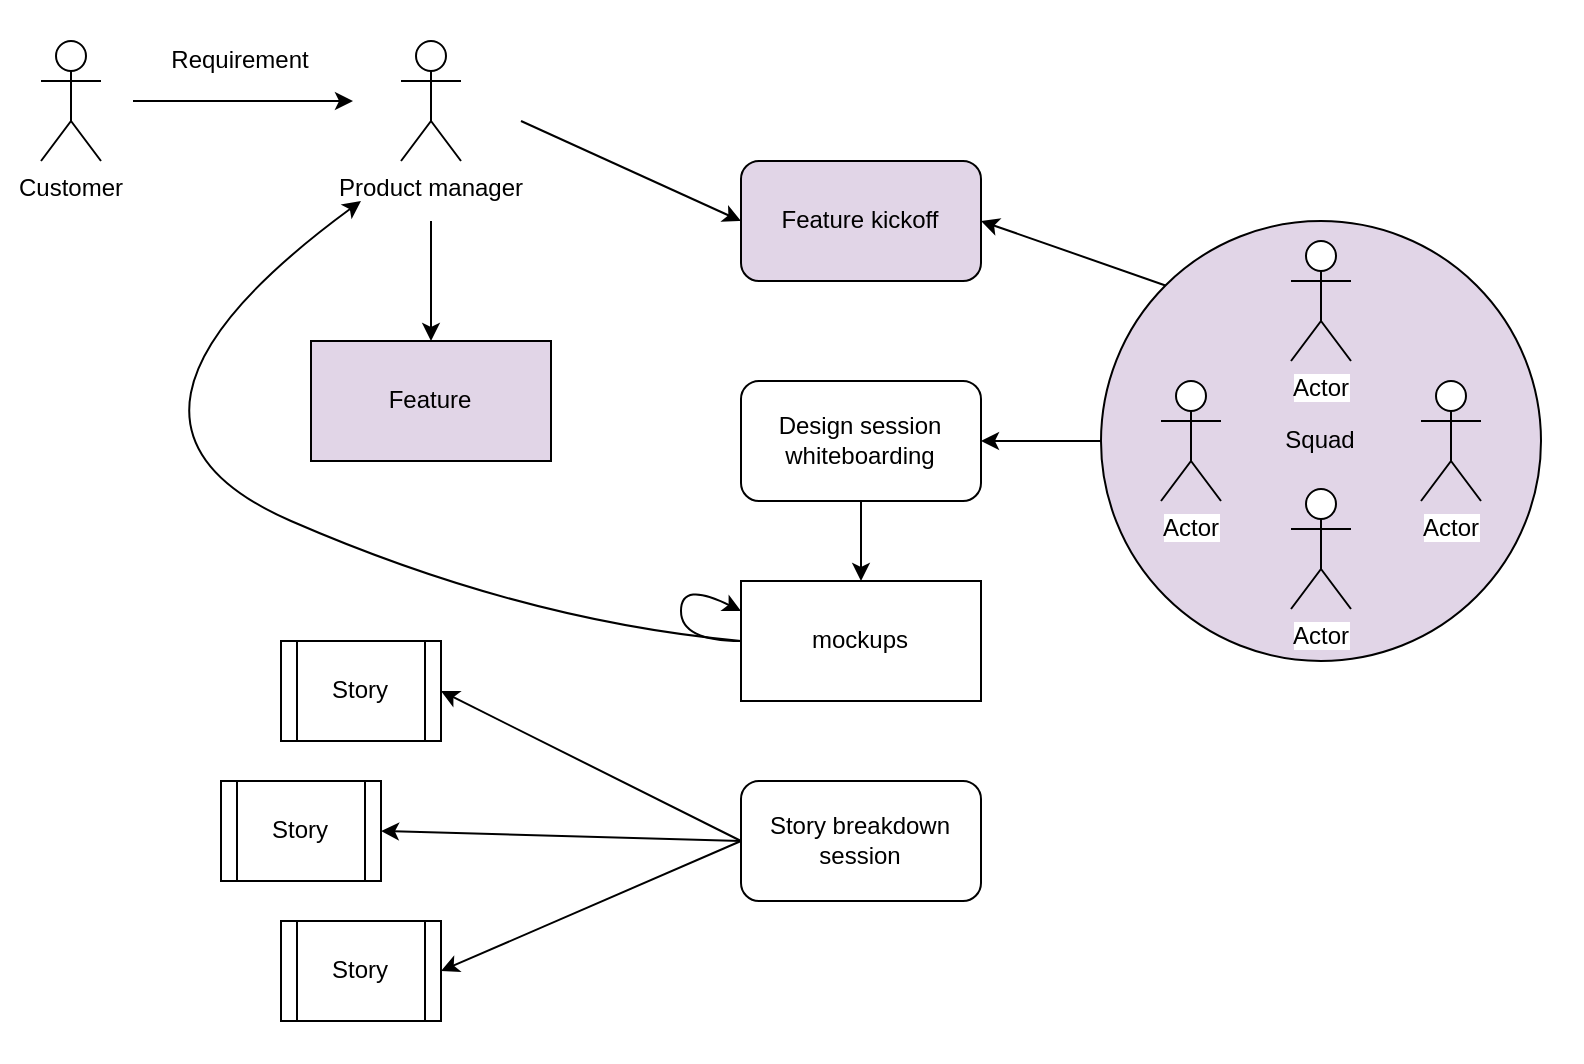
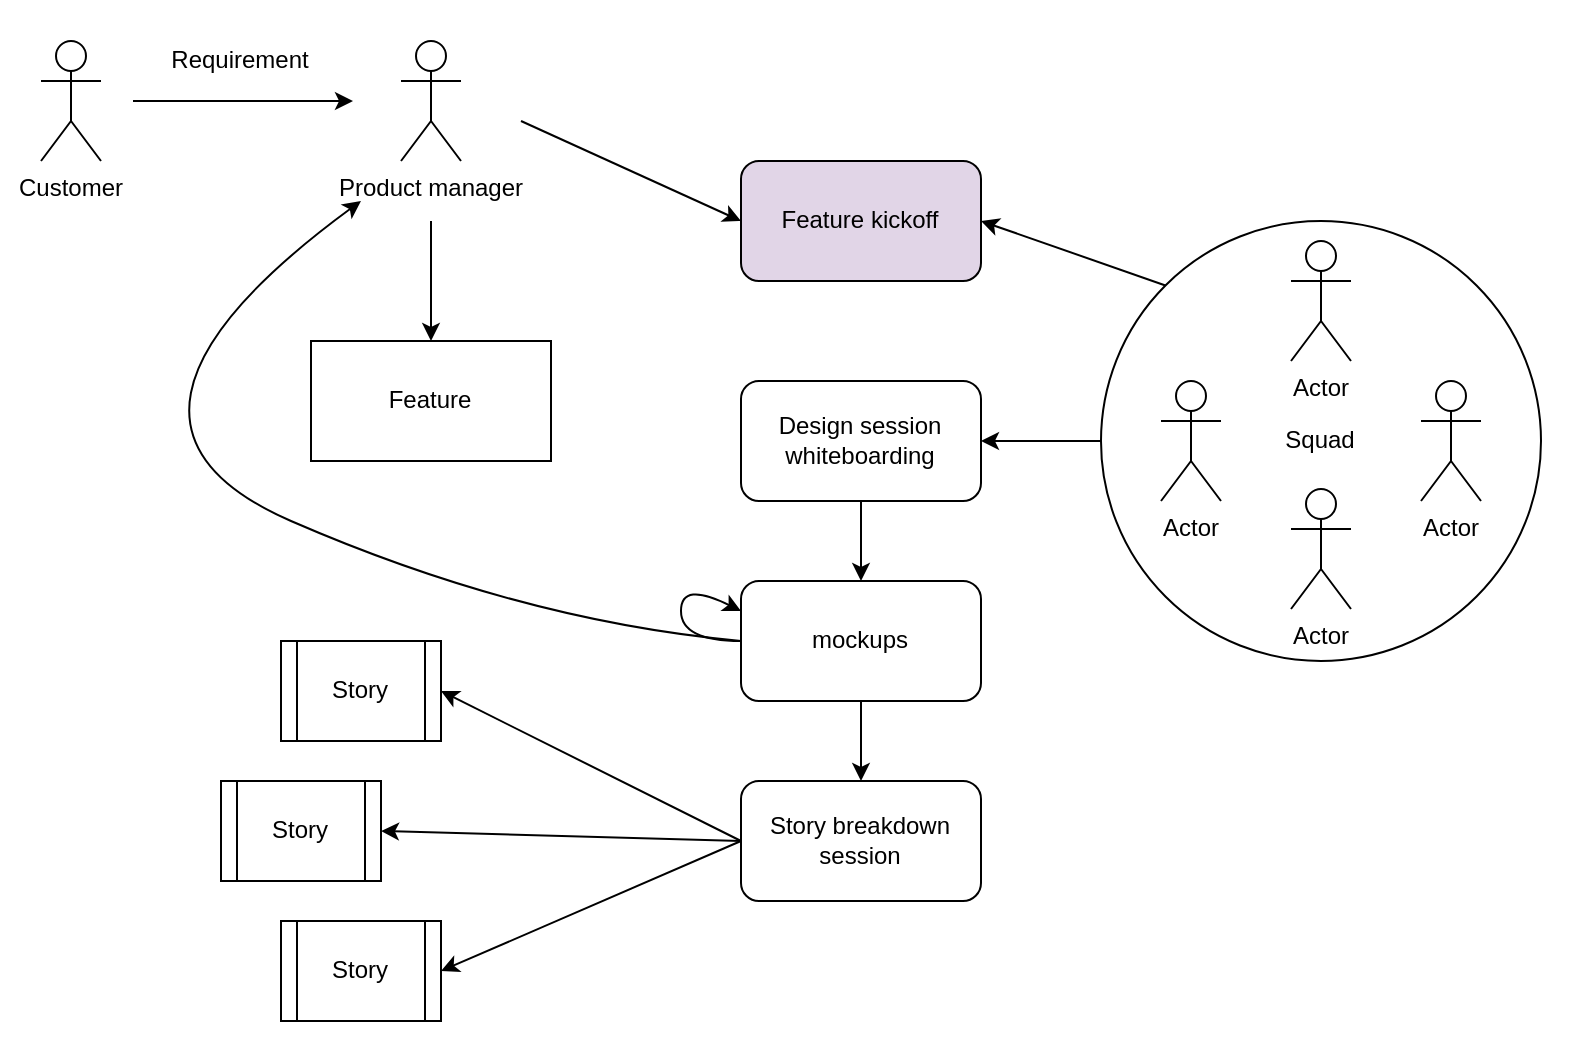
(431, 401) -> (431, 401)
(1321, 441) -> (1321, 441)
(861, 641) -> (861, 641)
none -> (861, 734)
